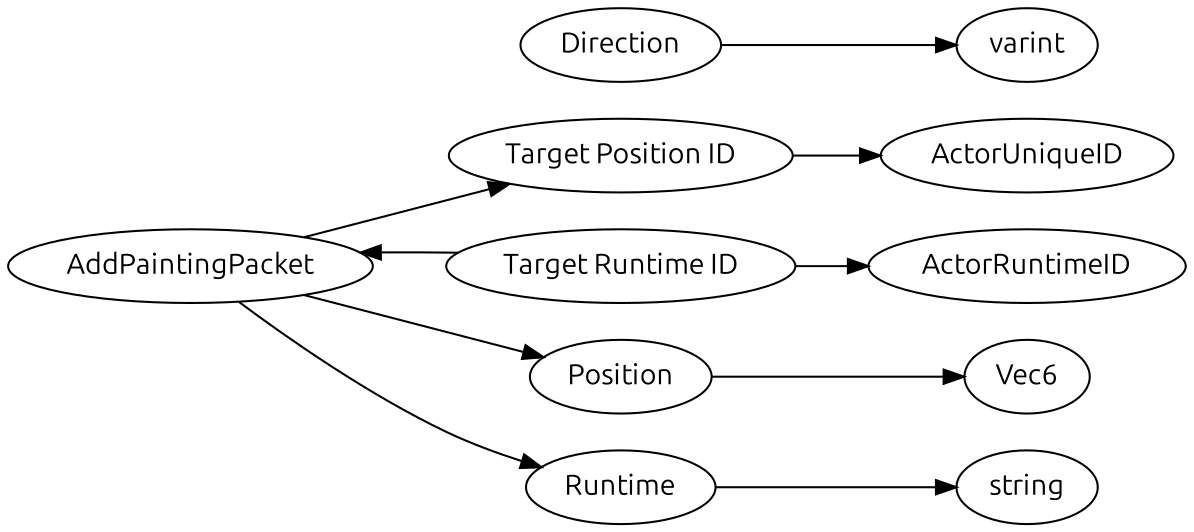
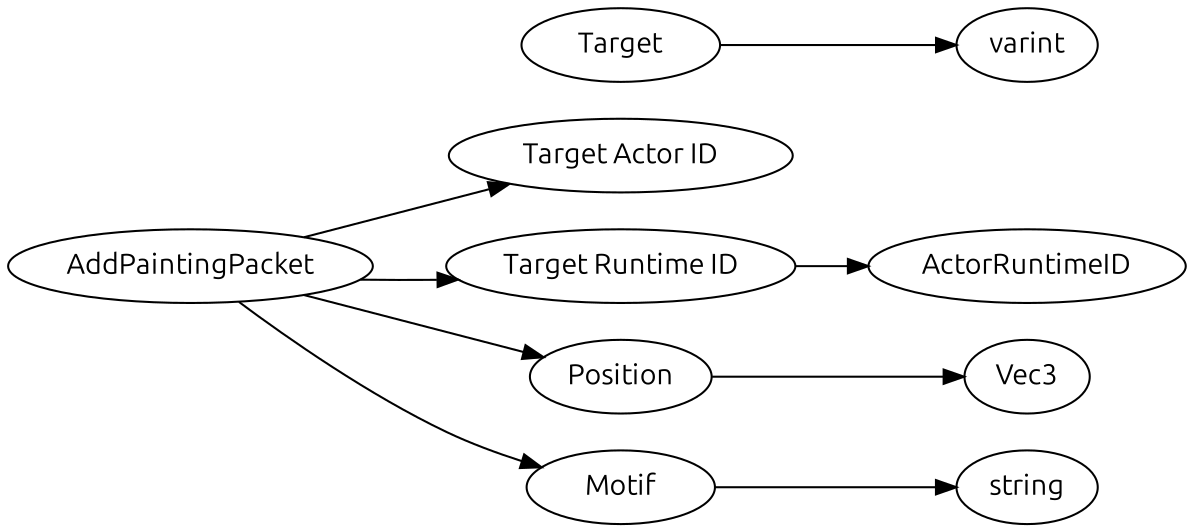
(621, 45) -> (621, 45)
(621, 156) -> (621, 156)
(1027, 156) -> none
(419, 252) -> (399, 280)
(1027, 377) -> (1027, 377)
(621, 487) -> (621, 487)
